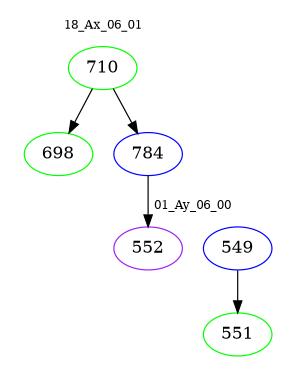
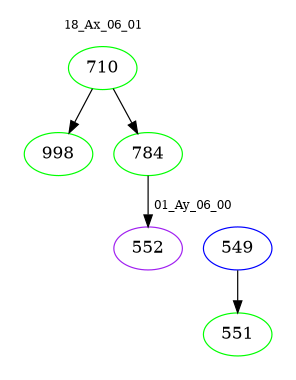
(59, 154) -> (59, 154)
(148, 154) -> (148, 154)
